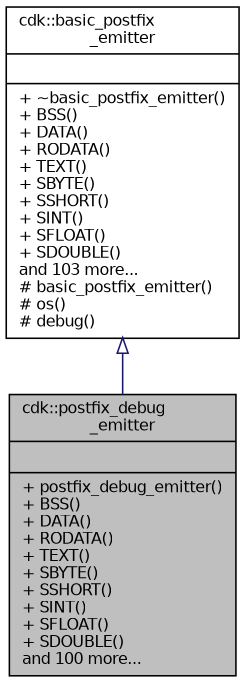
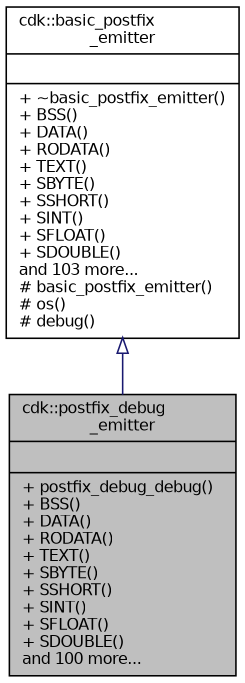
(123, 488) -> (118, 488)
